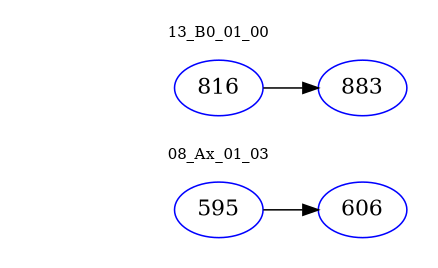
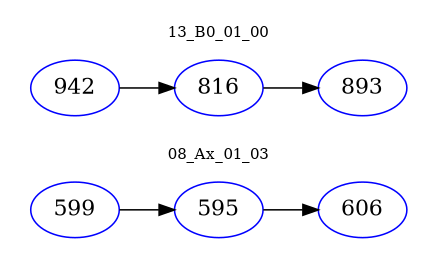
none -> (75, 88)
(363, 88) -> (363, 88)
none -> (75, 210)
